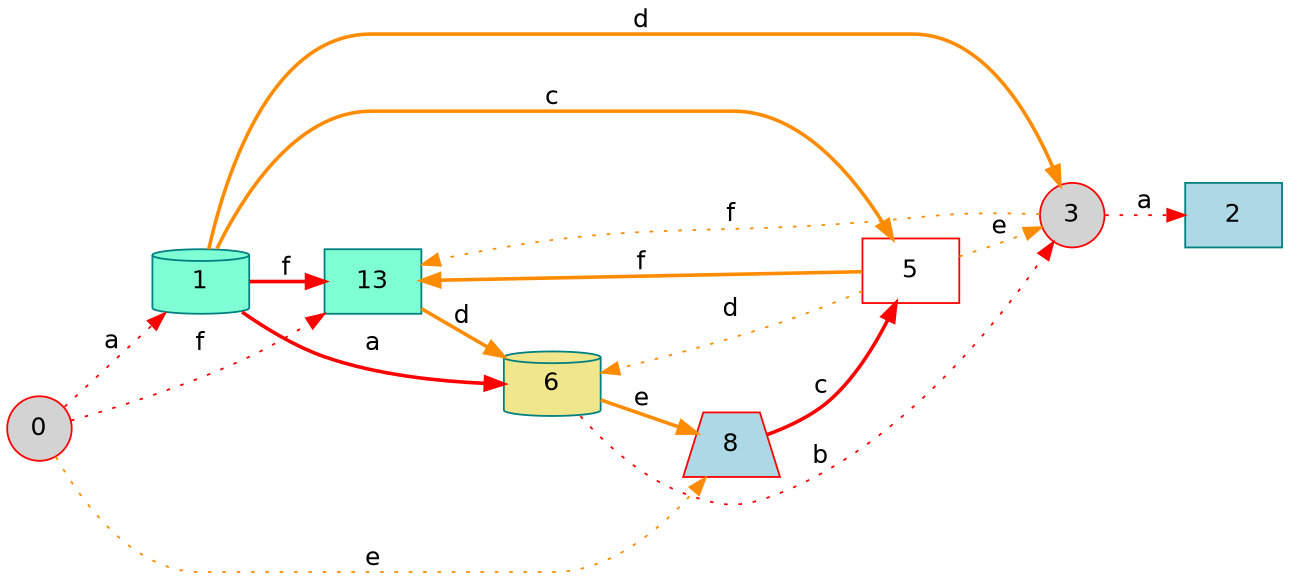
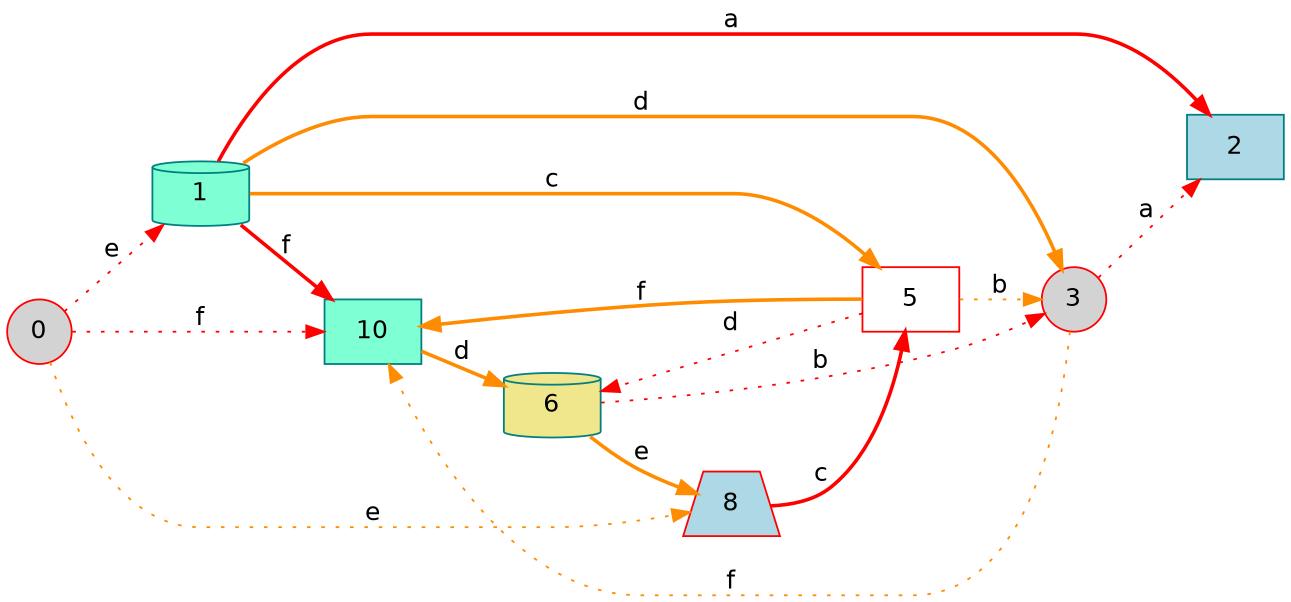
(1000, 227) -> (1001, 286)
(373, 282) -> (373, 332)
(742, 335) -> (740, 350)
(112, 342) -> (112, 250)
(358, 366) -> (690, 34)
